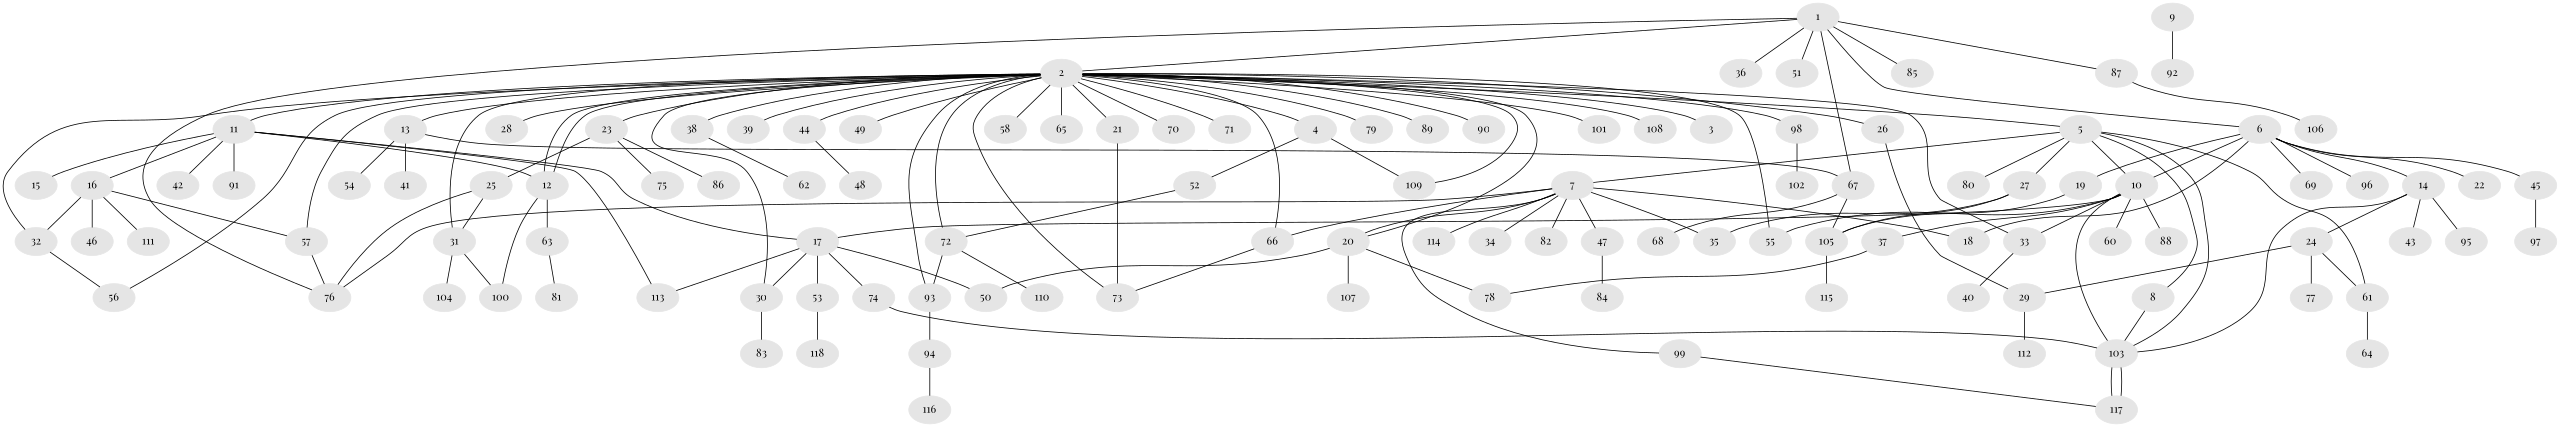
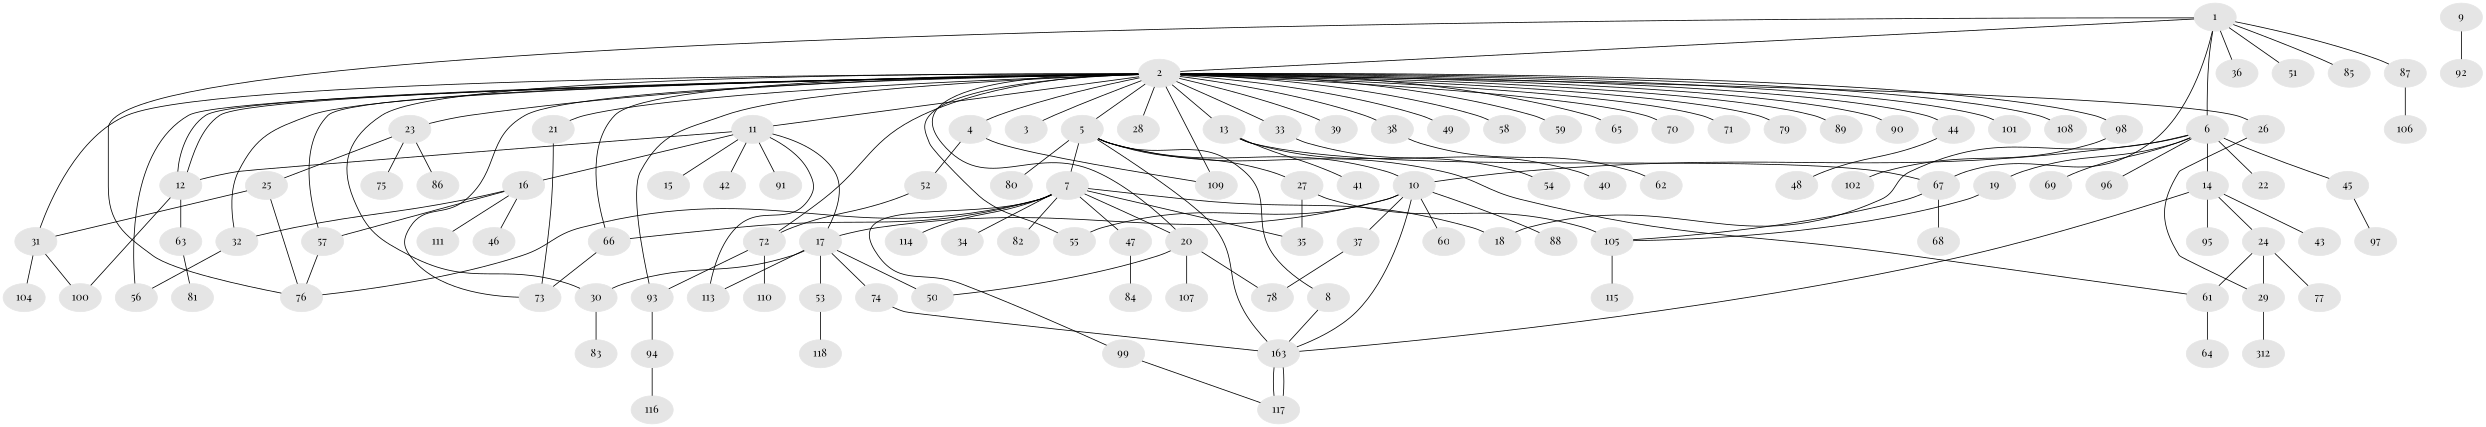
none -> (1561, 129)
(2065, 221) -> none
(2025, 354) -> (2263, 354)
(2116, 354) -> (1279, 354)
